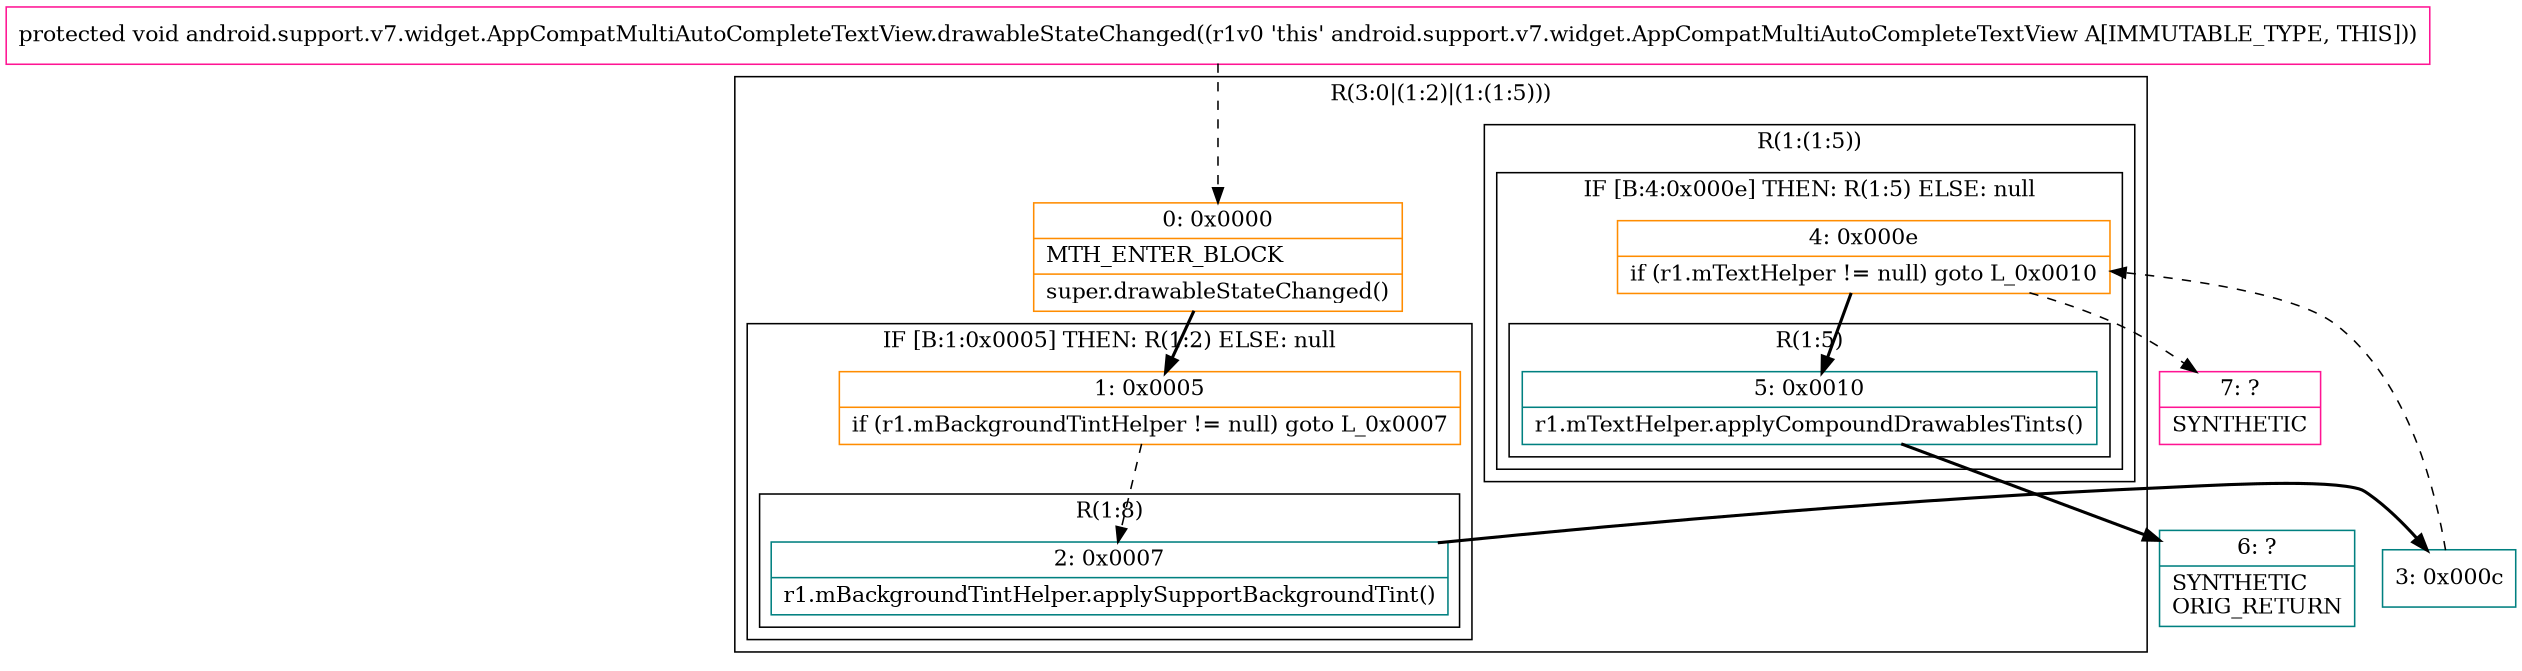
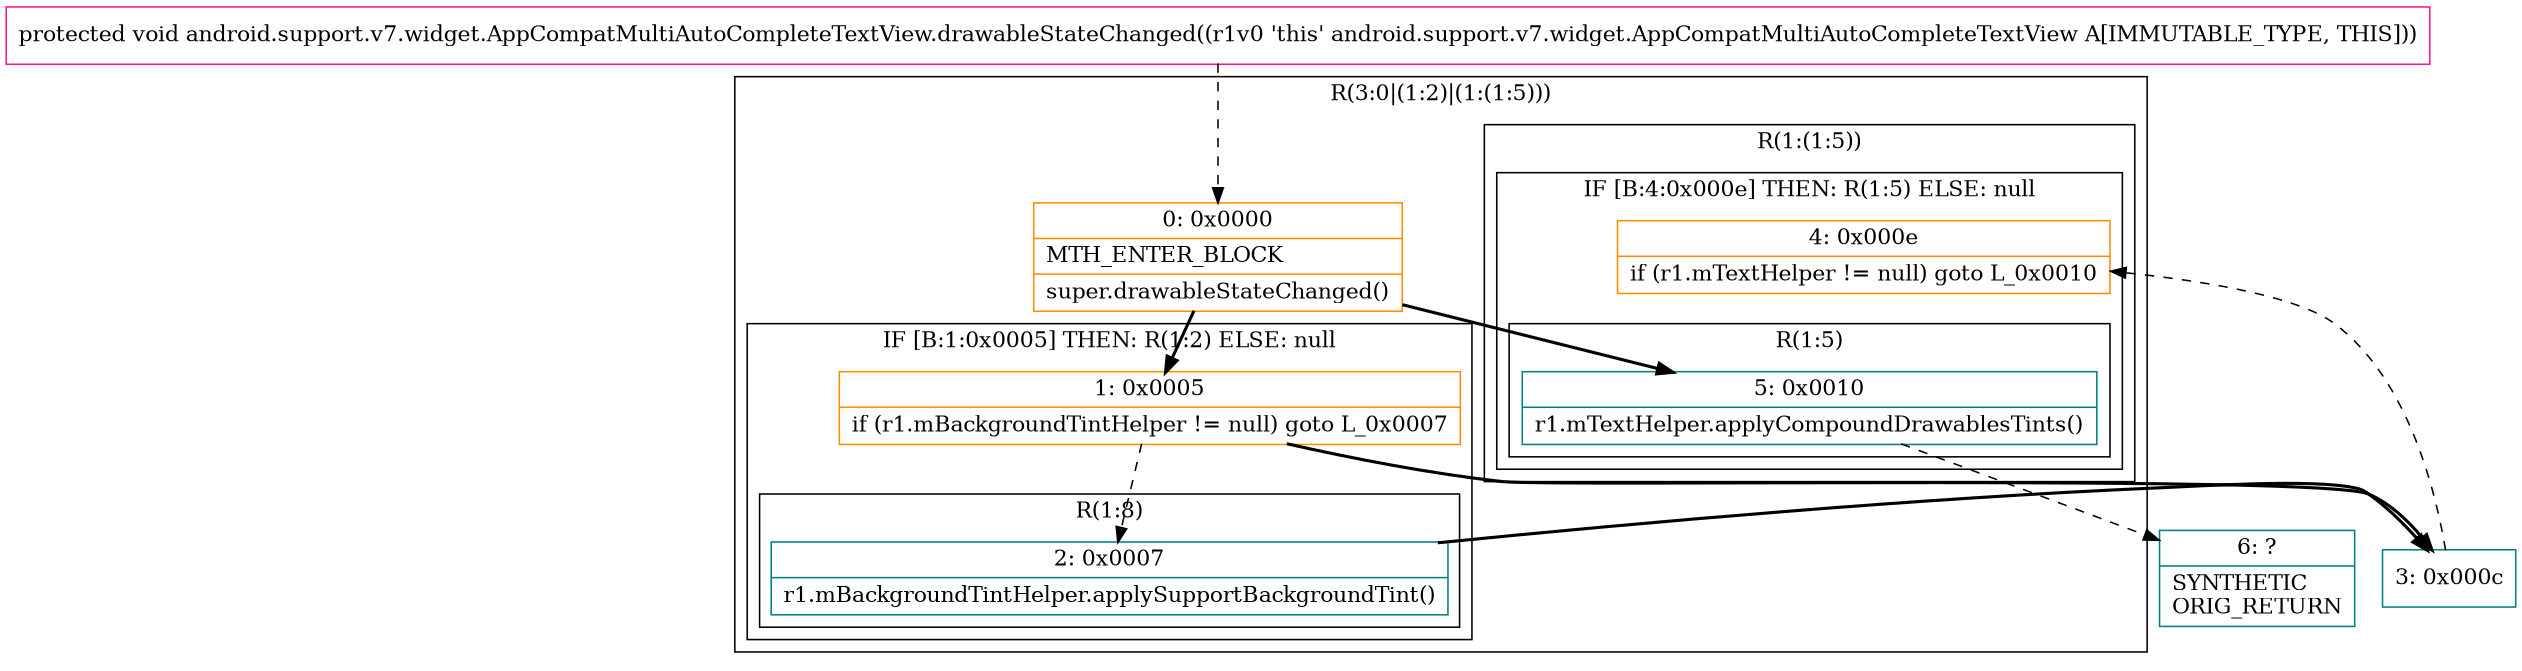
(1836, 333) -> (1530, 337)
(2240, 408) -> none
none -> (1861, 483)
(2059, 503) -> (2059, 503)
